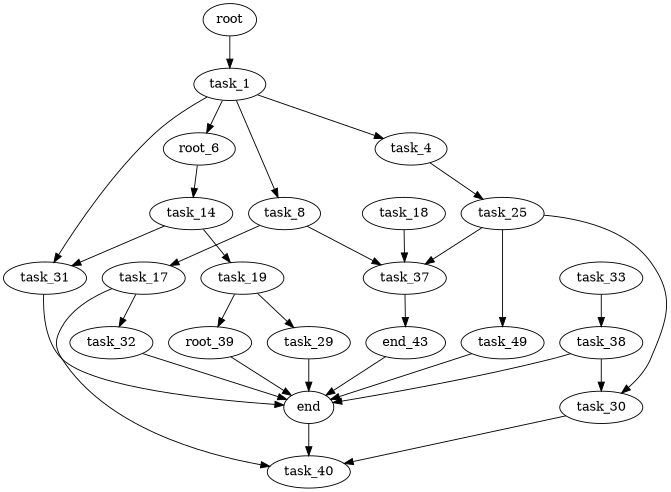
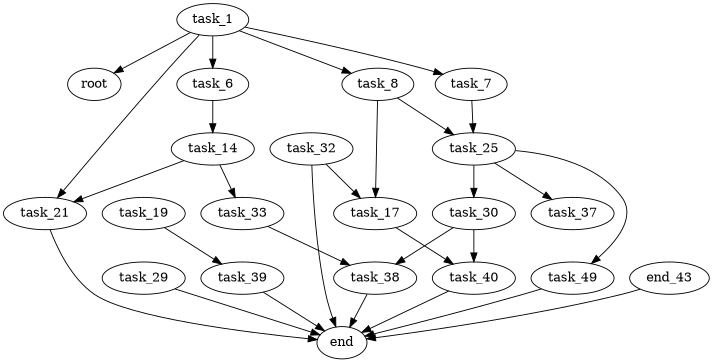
(230, 48) -> (156, 51)
(199, 149) -> (213, 84)
(411, 149) -> (471, 84)
(404, 214) -> none
(212, 240) -> (226, 177)
(340, 243) -> (422, 114)
(45, 278) -> (45, 214)
(130, 306) -> (340, 178)
(405, 306) -> none
(272, 307) -> none
(210, 343) -> (242, 278)
(601, 371) -> (430, 243)
(309, 435) -> (409, 310)
